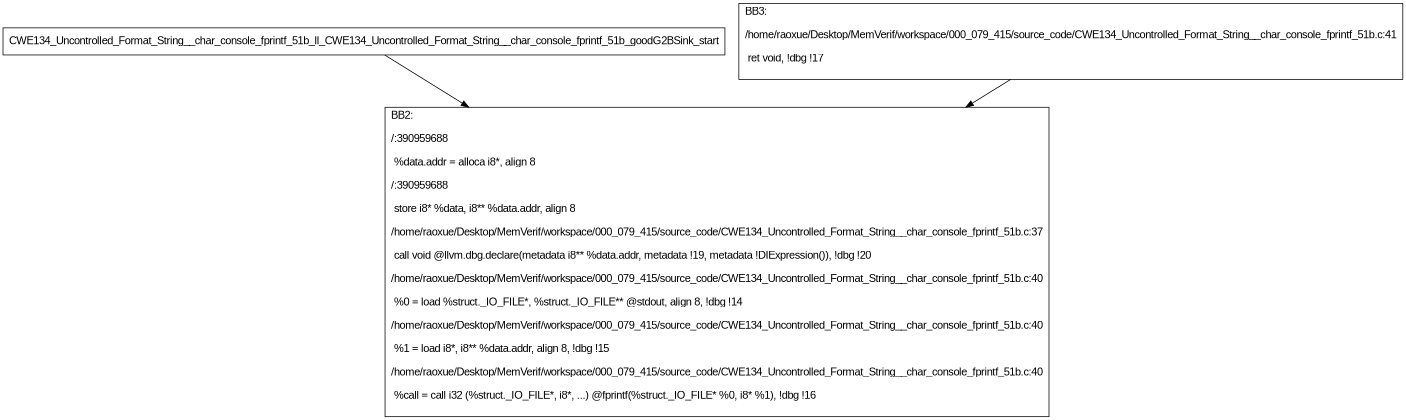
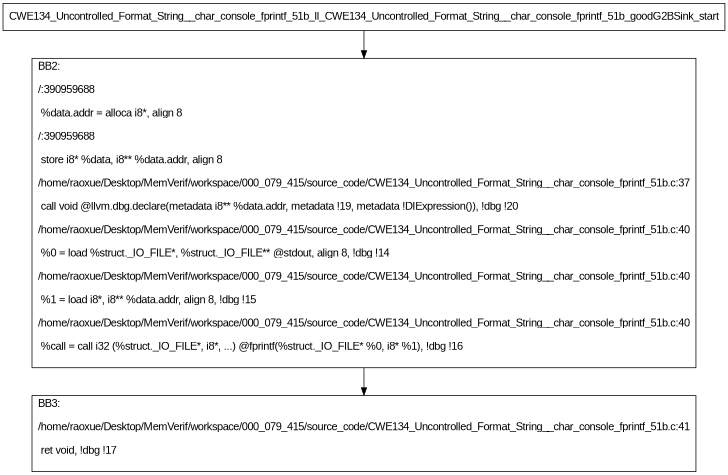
(992, 91) -> (364, 378)
